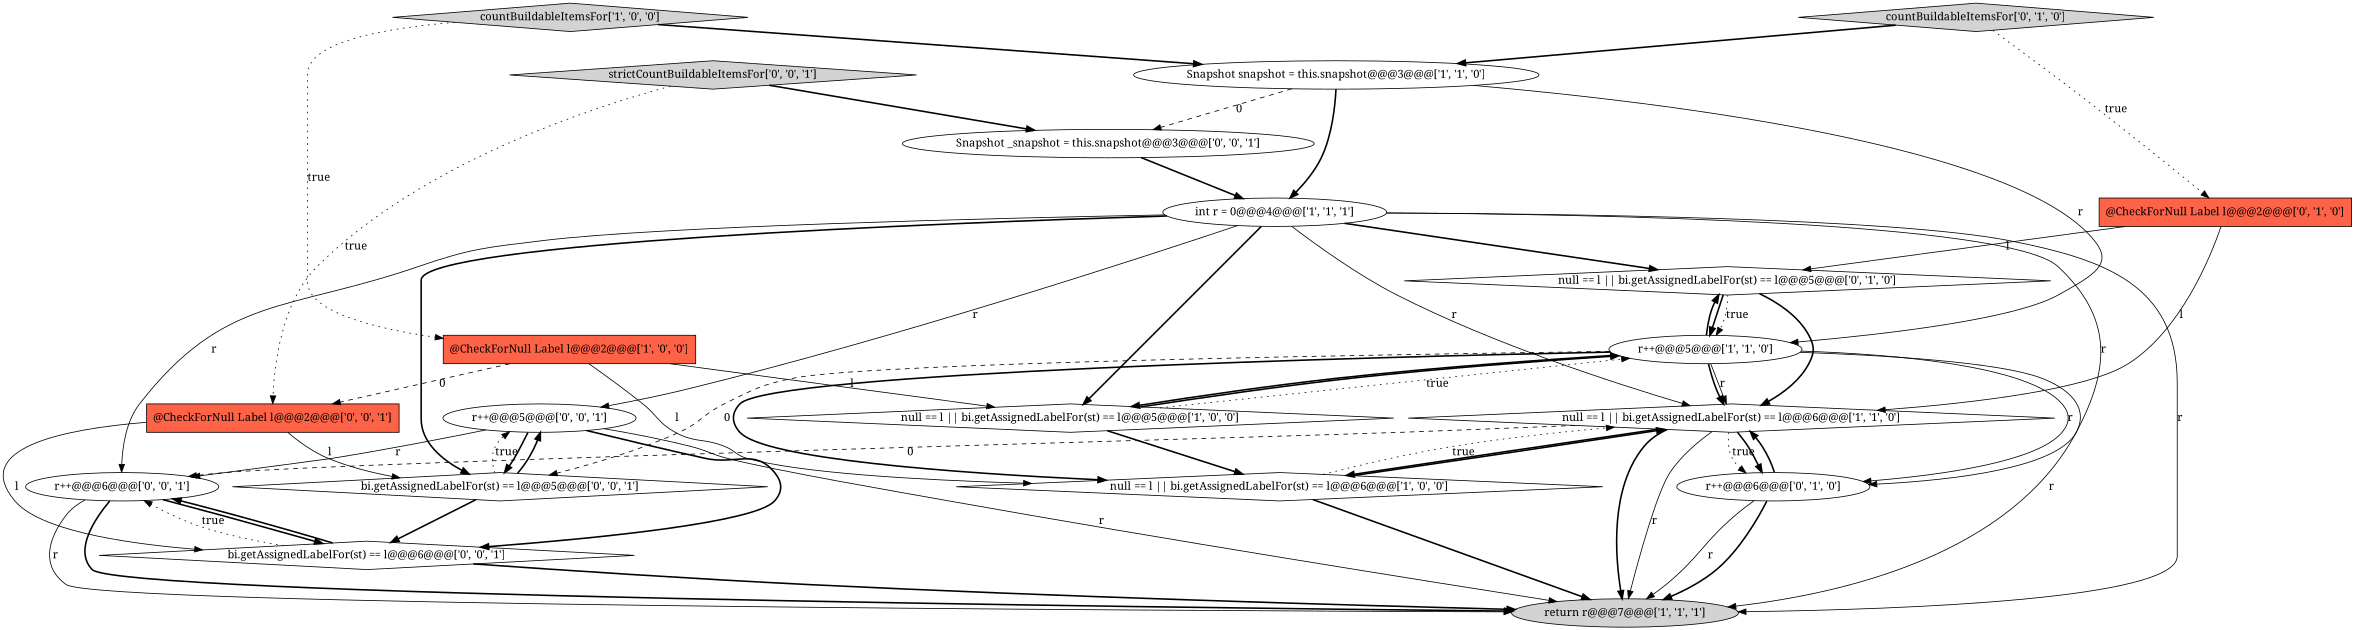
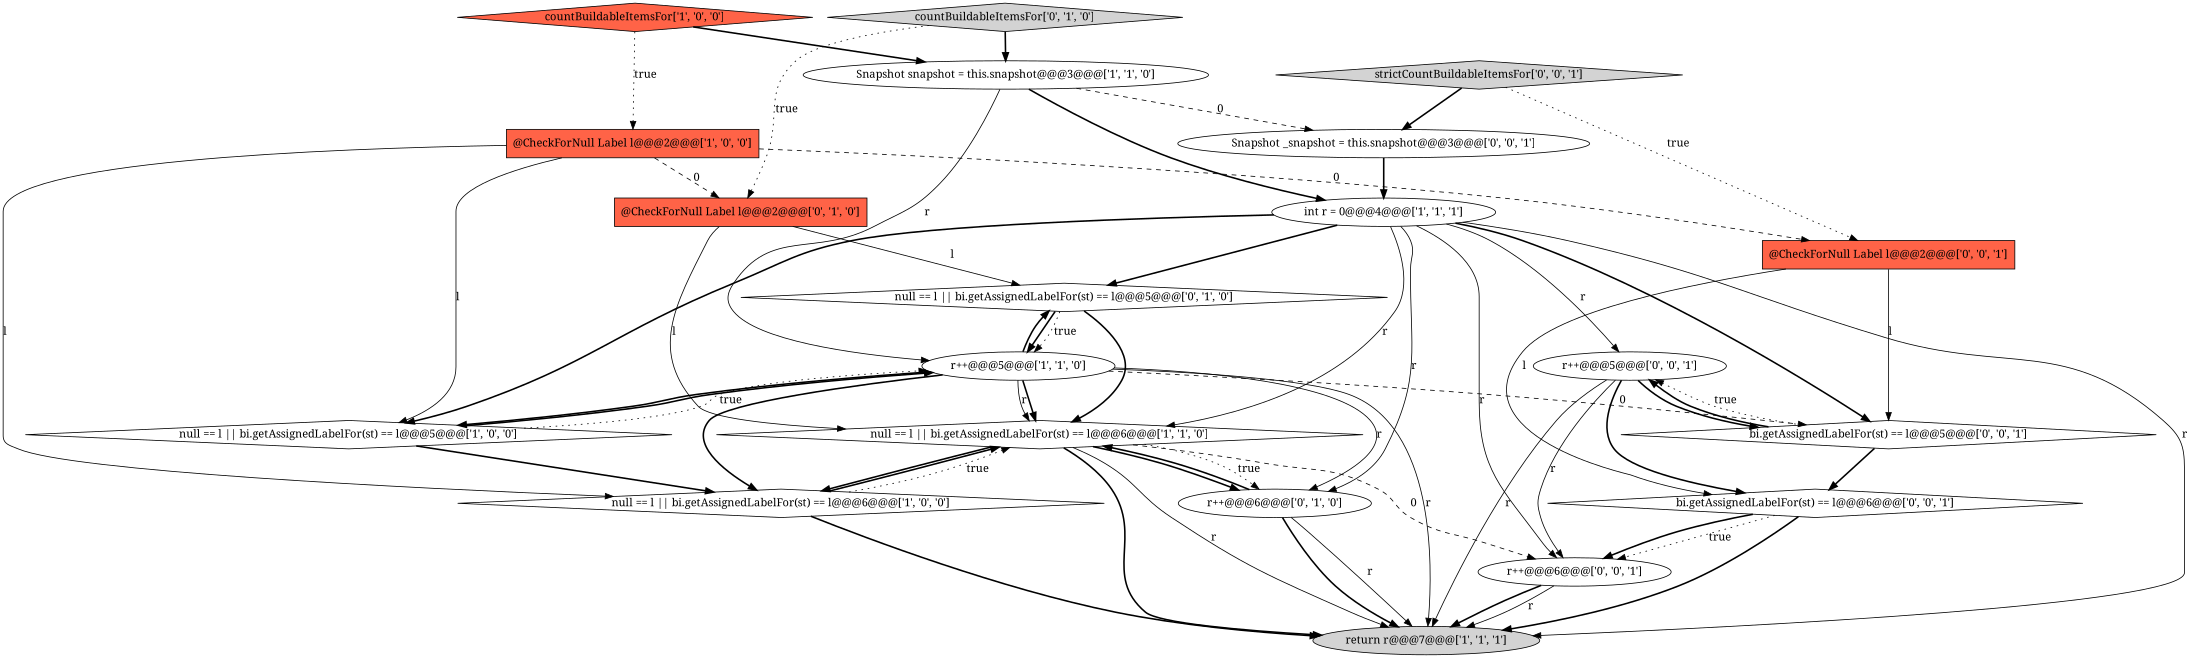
(570, 17) -> (635, 17)
none -> (683, 176)
(239, 520) -> none
